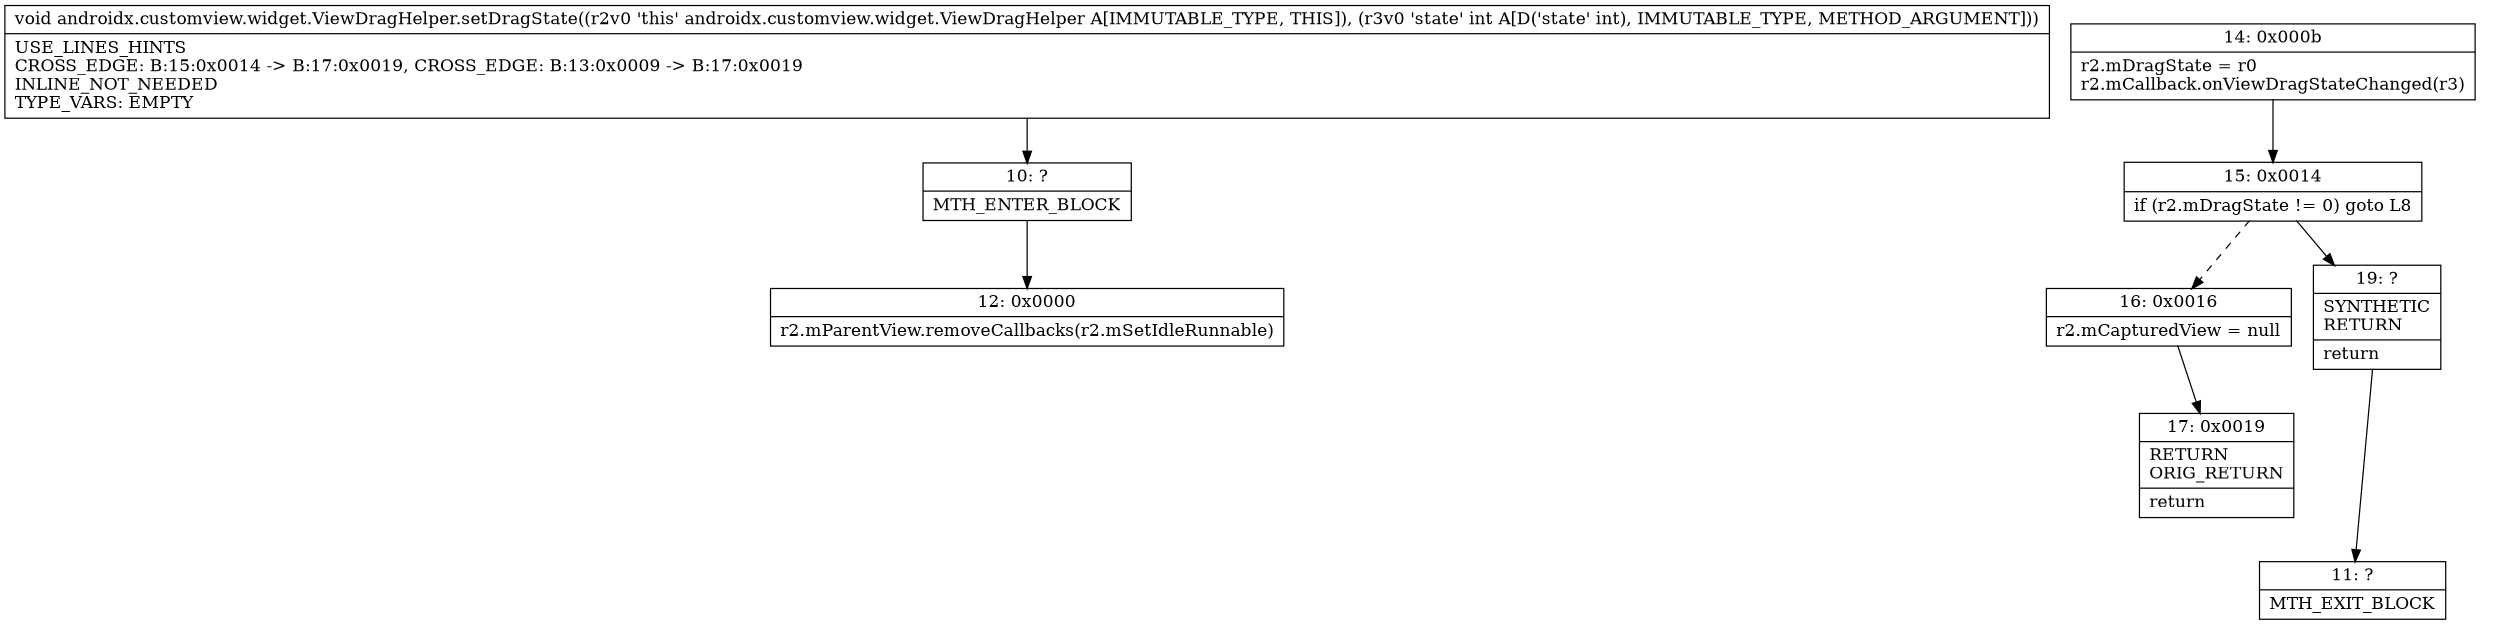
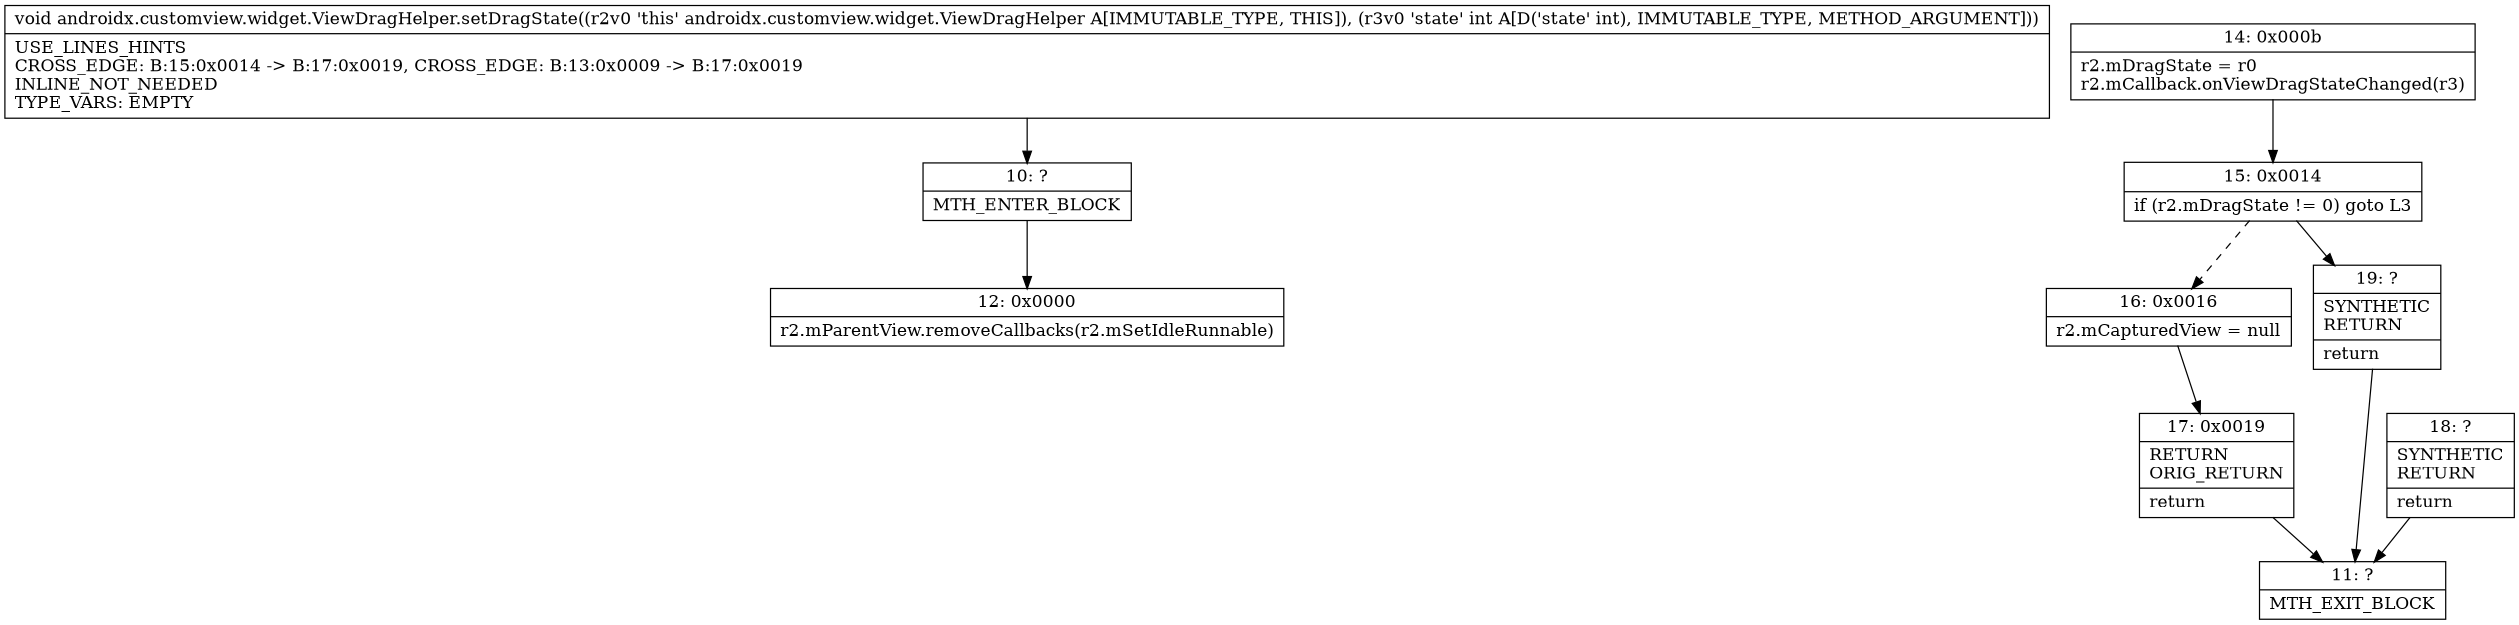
(2273, 206) -> (2273, 206)
none -> (2451, 466)
none -> (2293, 536)
